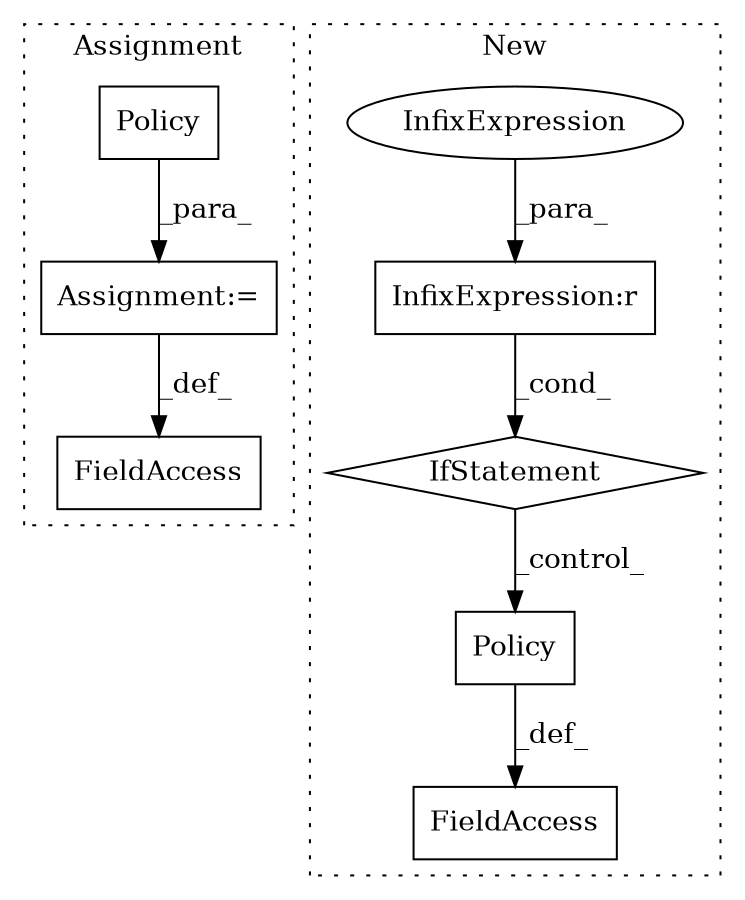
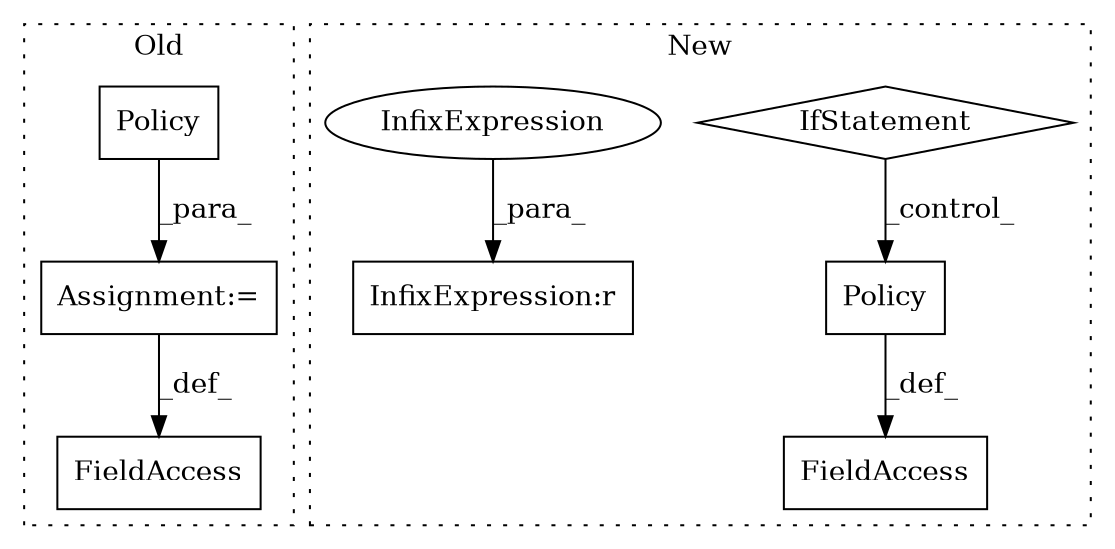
(159, 47) -> (159, 47)
(515, 375) -> none
